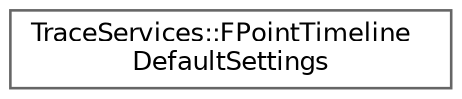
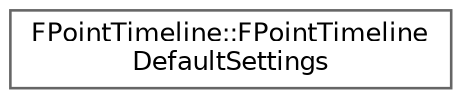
(231, 49) -> (231, 49)
